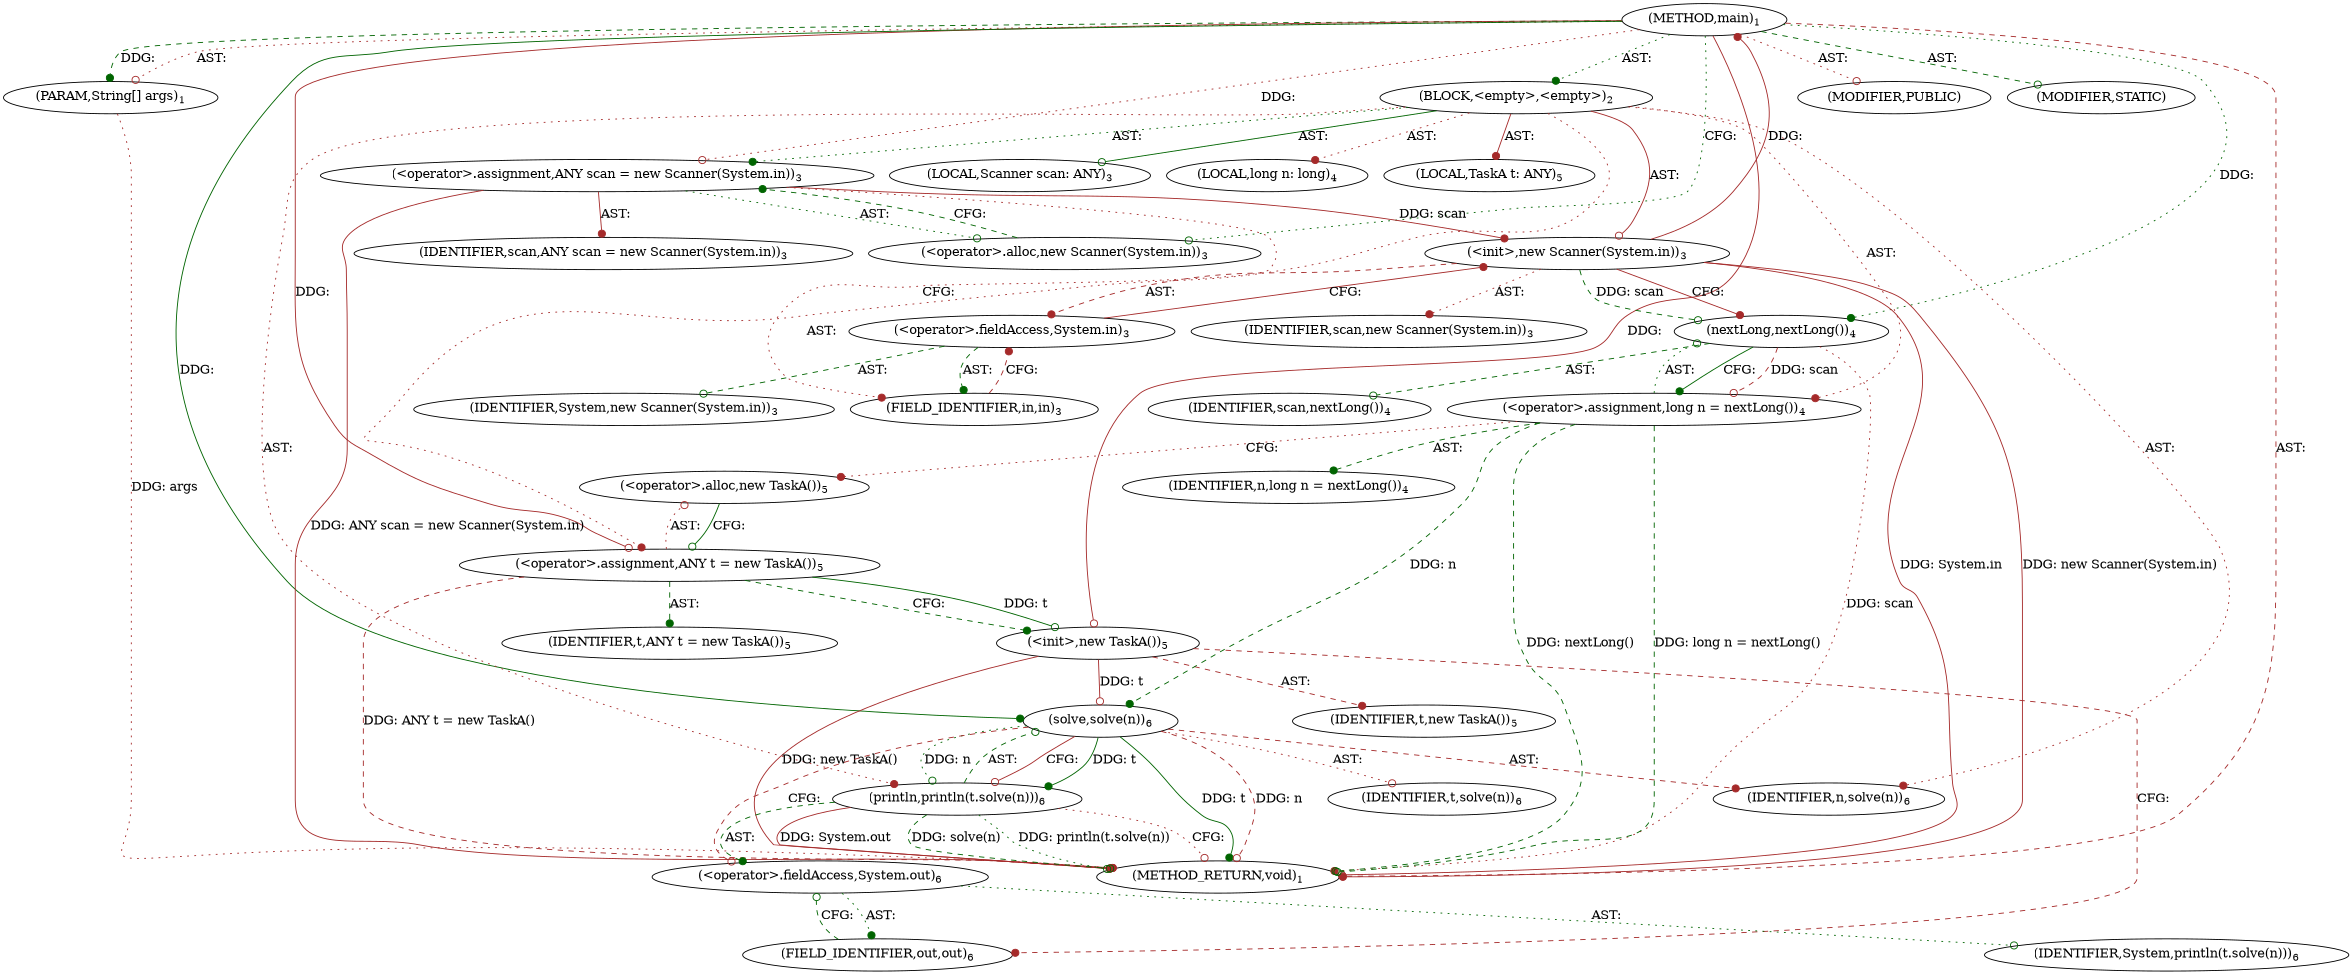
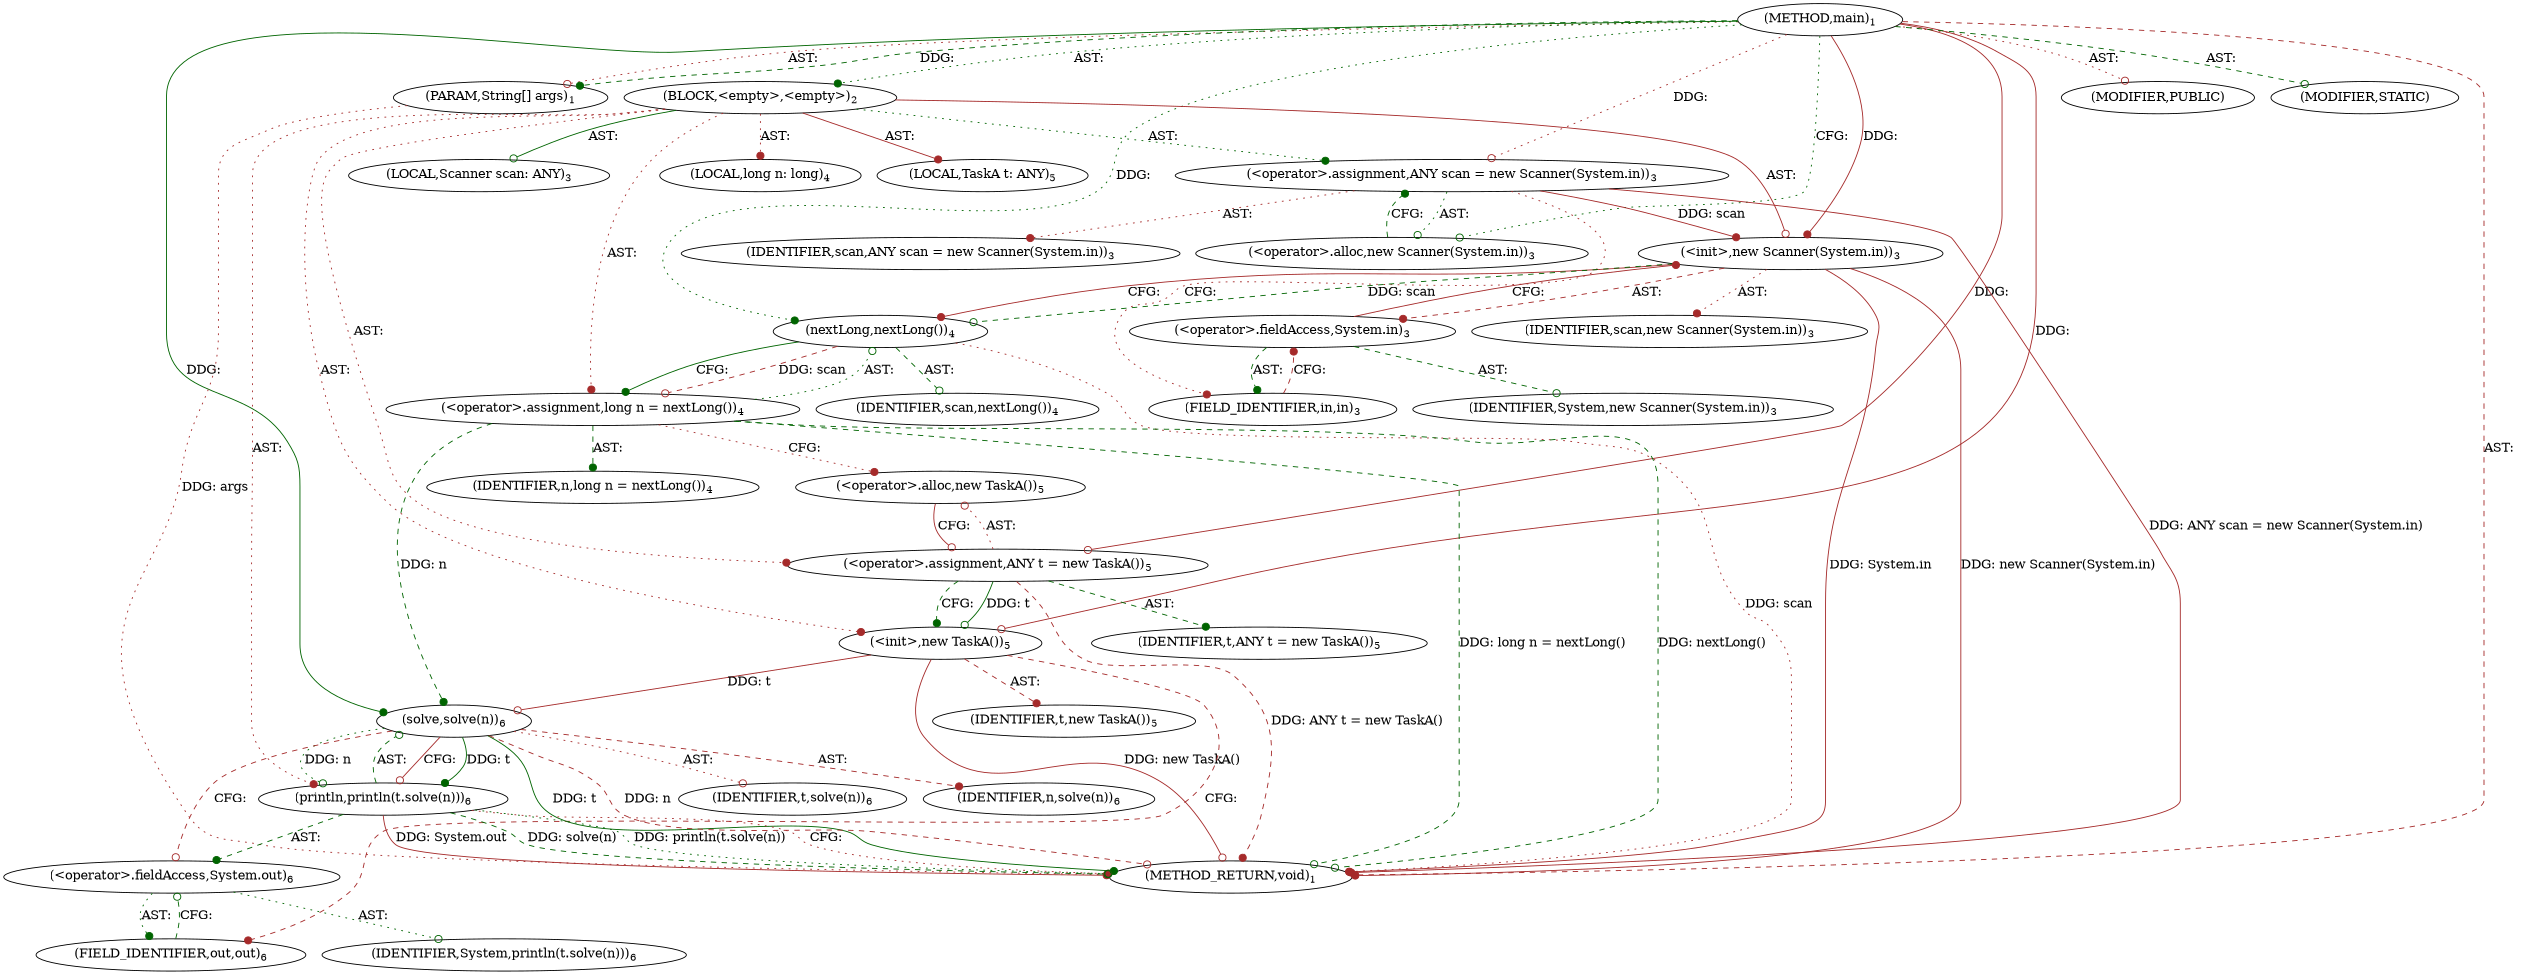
(1751, 168) -> (1861, 138)
(600, 211) -> (1194, 214)
(2119, 426) -> (328, 406)
(710, 525) -> (935, 527)
